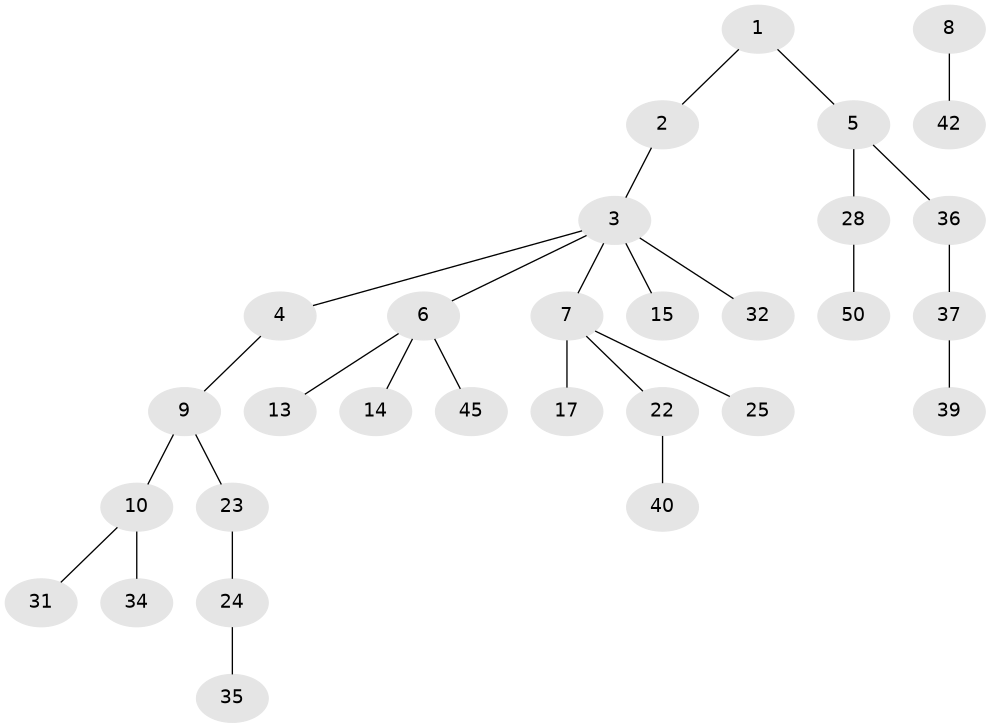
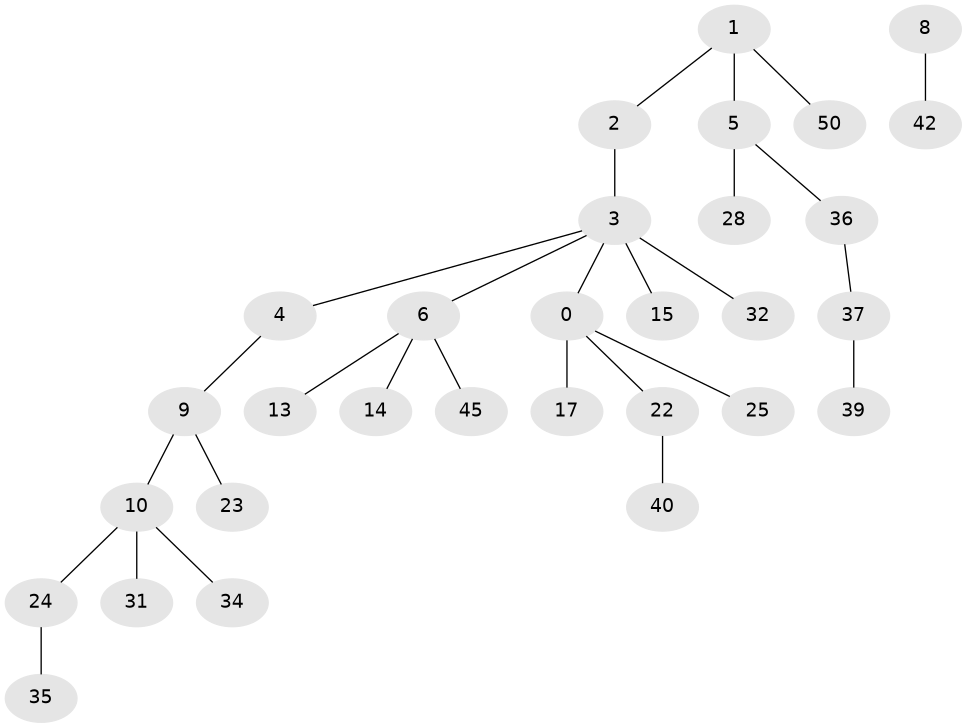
(854, 268) -> (782, 77)
(567, 316) -> (567, 316)
(232, 555) -> (89, 555)
